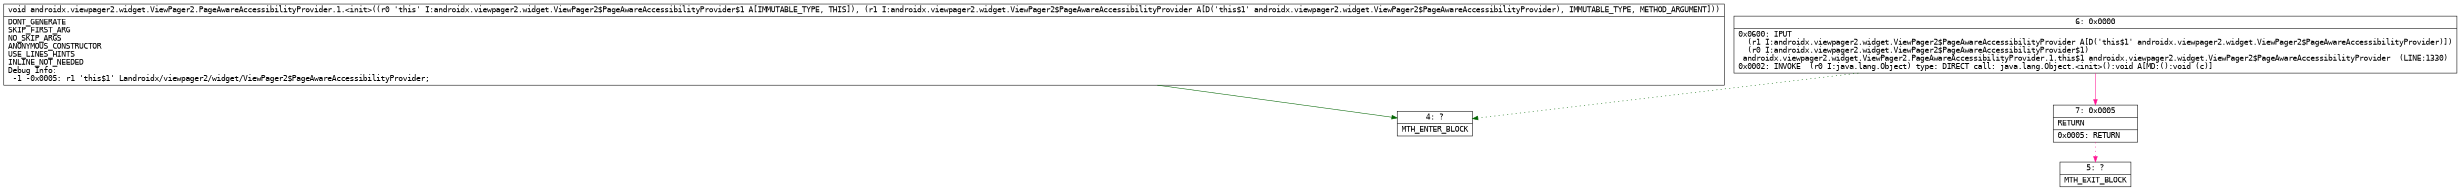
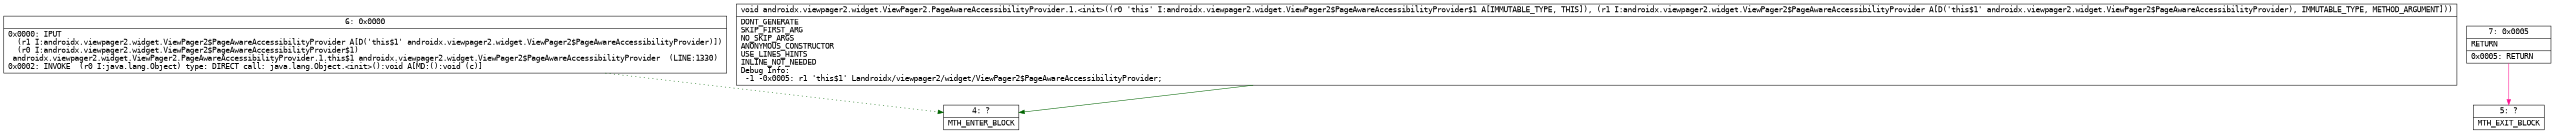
(1769, 34) -> (39, 34)
(2095, 86) -> none
(2095, 149) -> (2509, 81)
